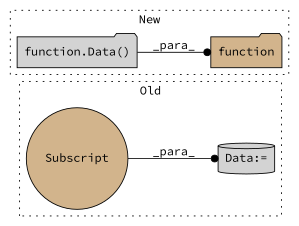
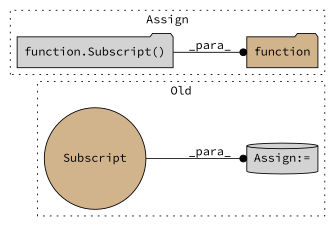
(150, 20) -> (168, 20)
(77, 52) -> (95, 52)
(246, 159) -> (282, 159)
